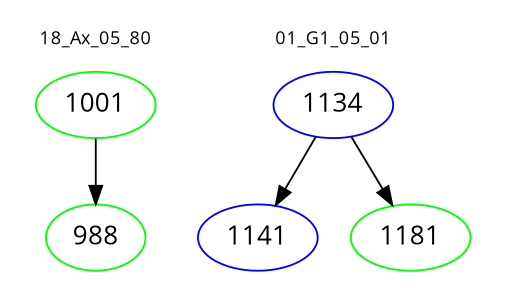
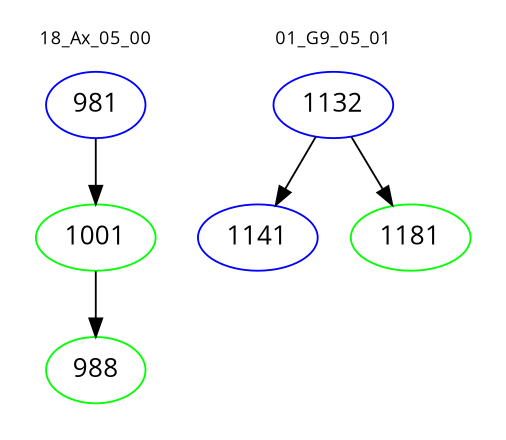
(96, 40) -> (96, 40)
(334, 40) -> (334, 40)
none -> (96, 105)
(333, 105) -> (333, 105)
